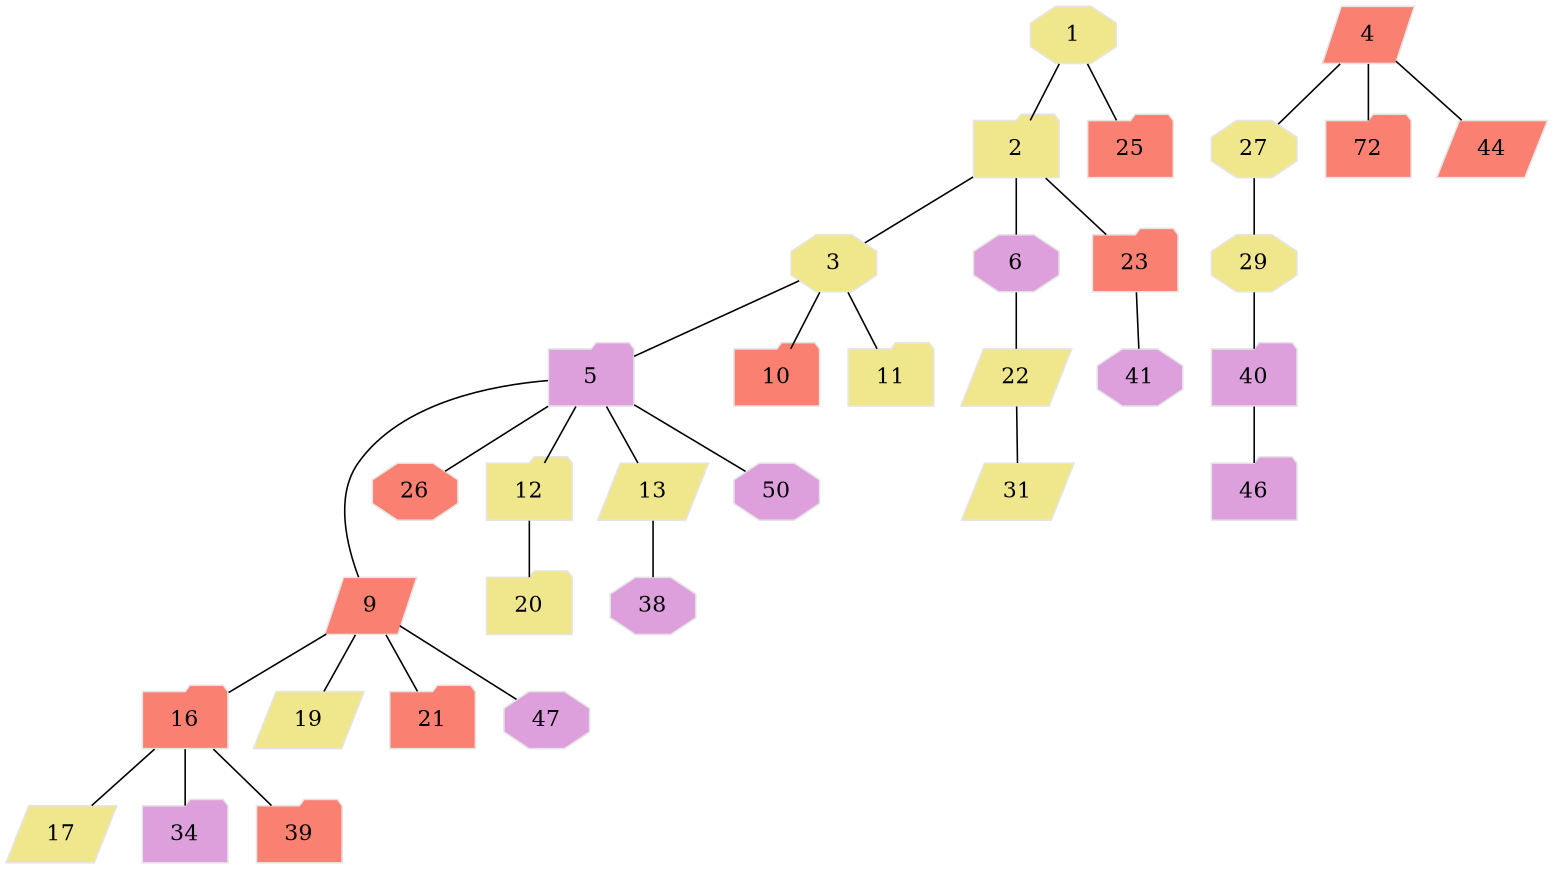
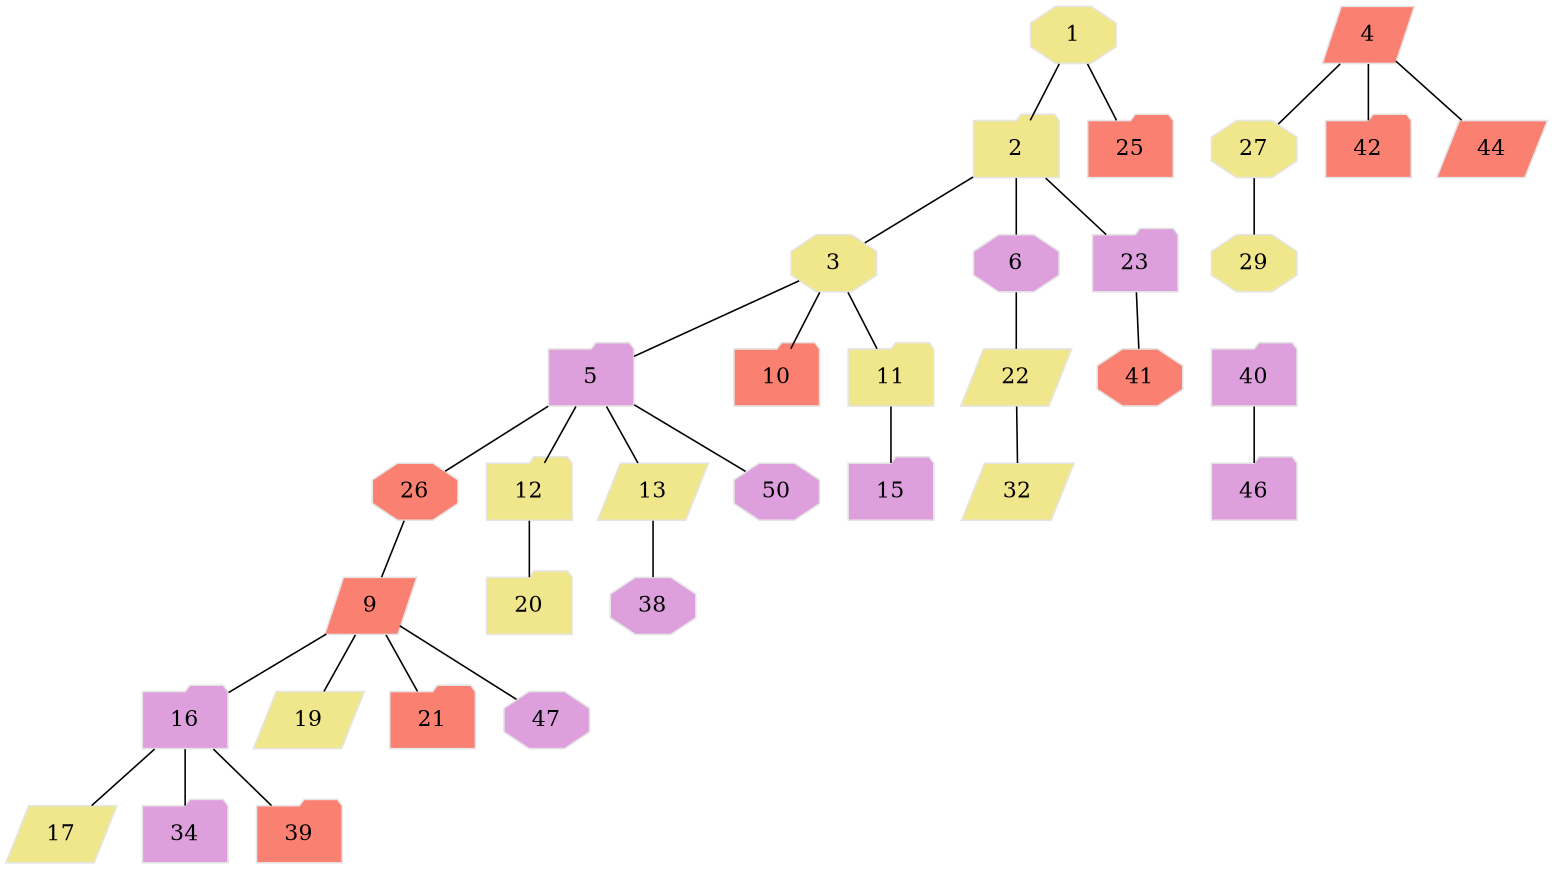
(1368, 149) -> (1368, 149)
(1135, 263) -> (1135, 263)
(1254, 321) -> none
(1140, 377) -> (1140, 377)
(392, 430) -> (393, 549)
none -> (891, 492)
(1018, 492) -> (1018, 492)
(185, 720) -> (185, 720)
